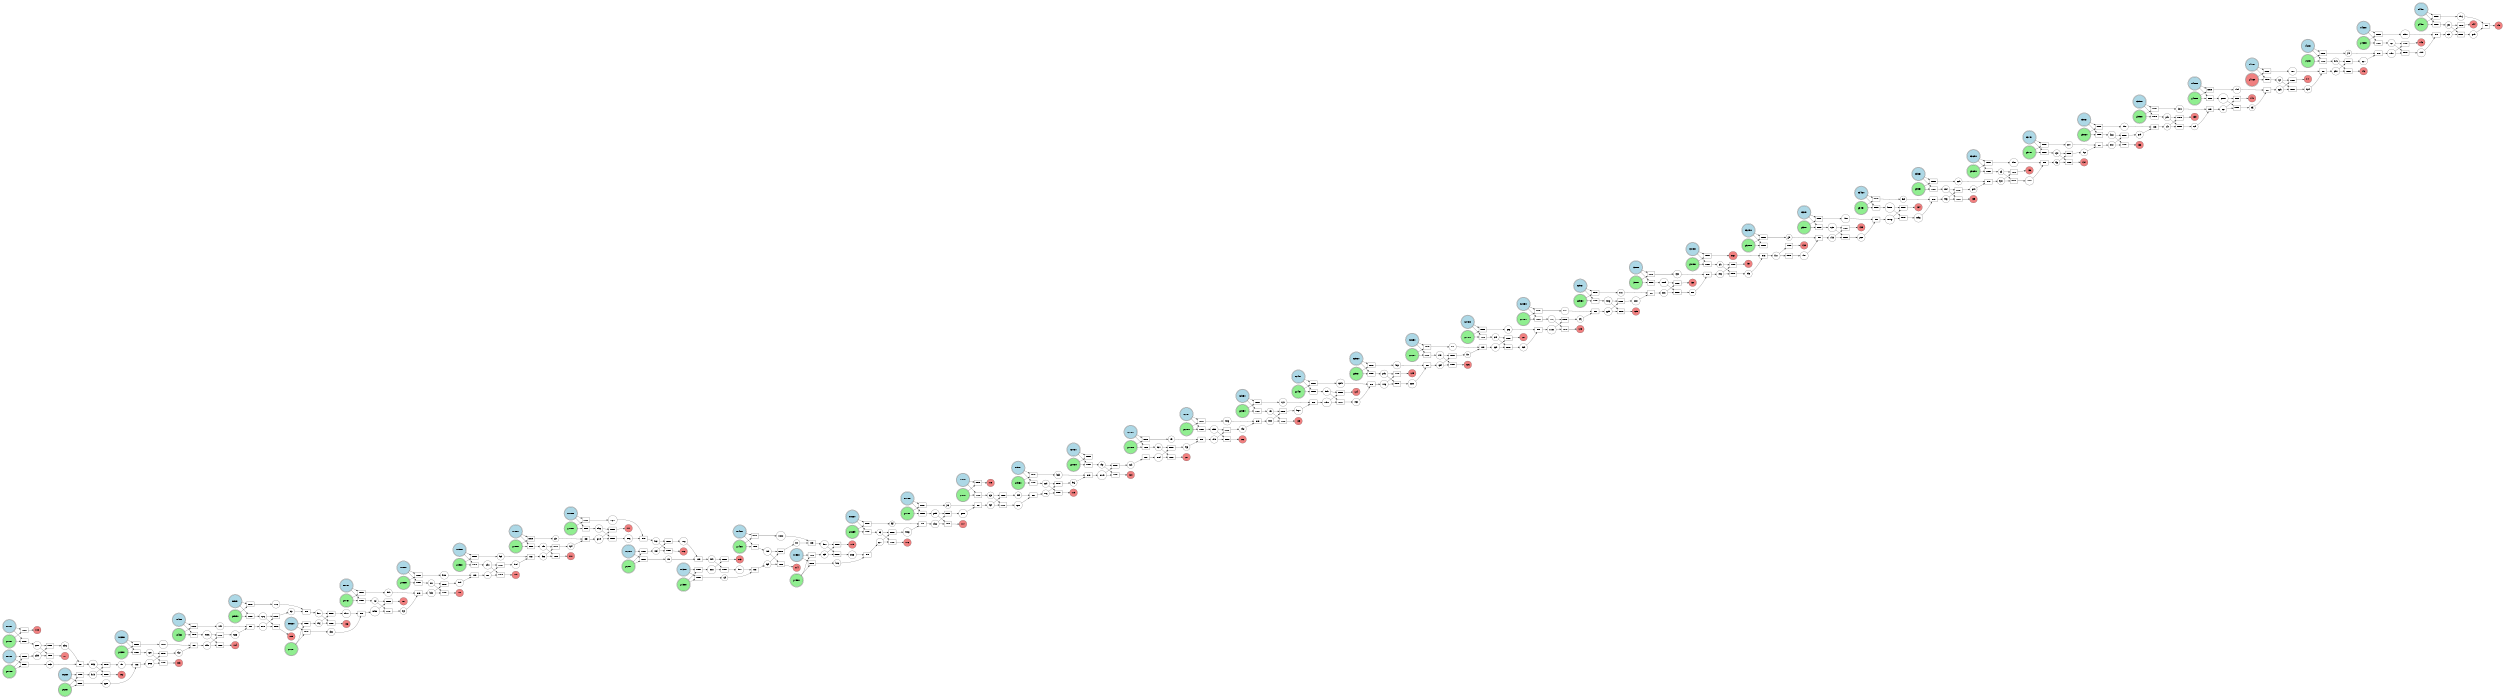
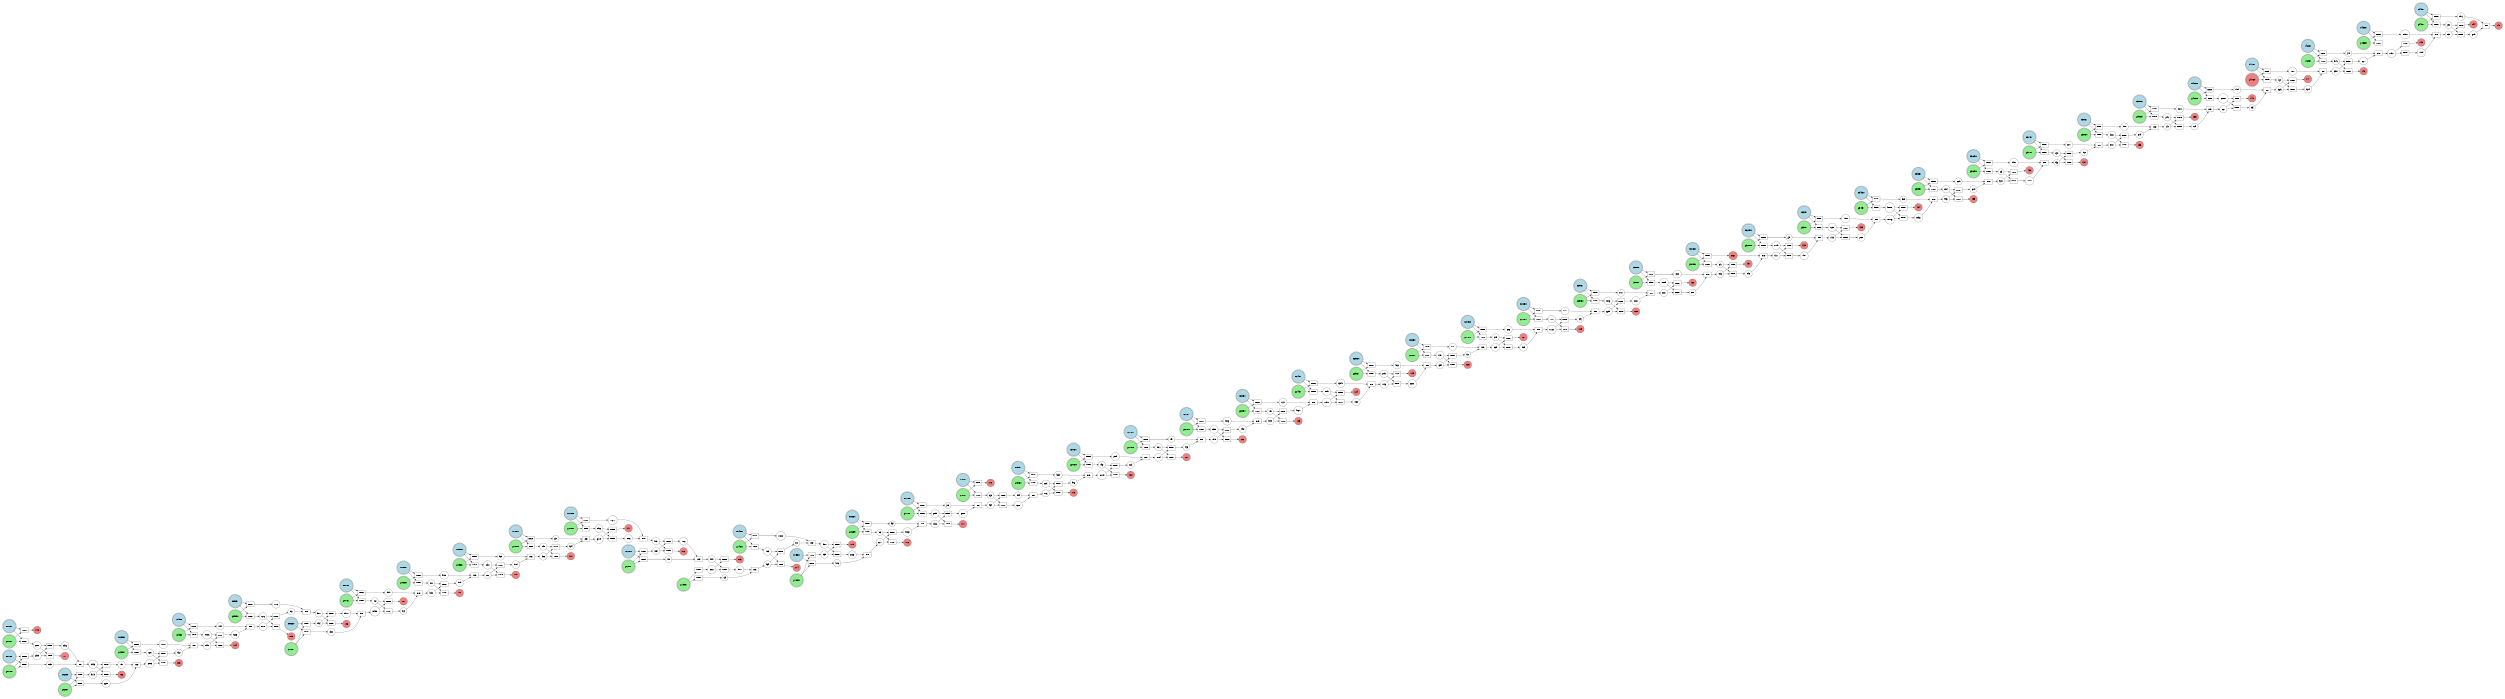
(2392, 43) -> none
none -> (1776, 245)
none -> (1115, 457)
(684, 570) -> none
